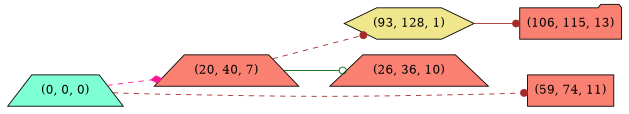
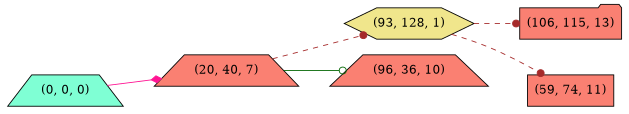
(493, 24) -> (493, 24)
(409, 71) -> (409, 71)
(129, 83) -> (129, 83)
(317, 96) -> (496, 50)
